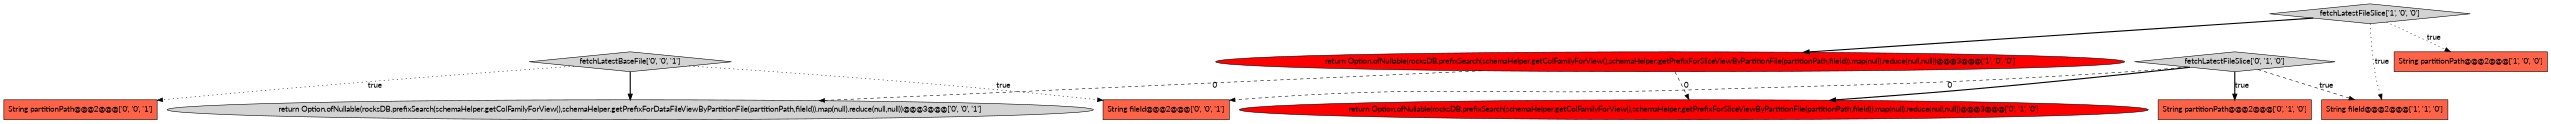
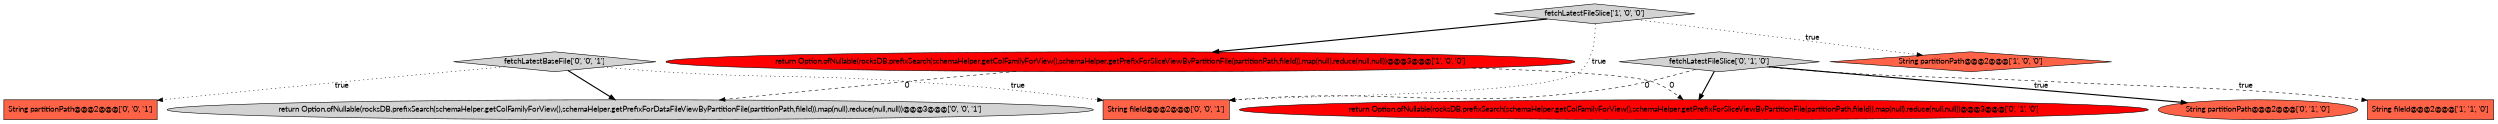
(2373, 59) -> (1434, 92)
(2471, 62) -> (1971, 62)
(2235, 110) -> (2258, 110)
